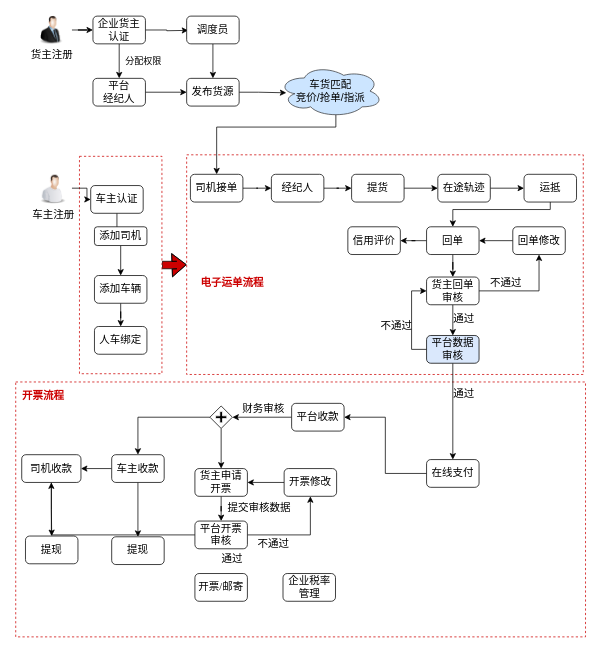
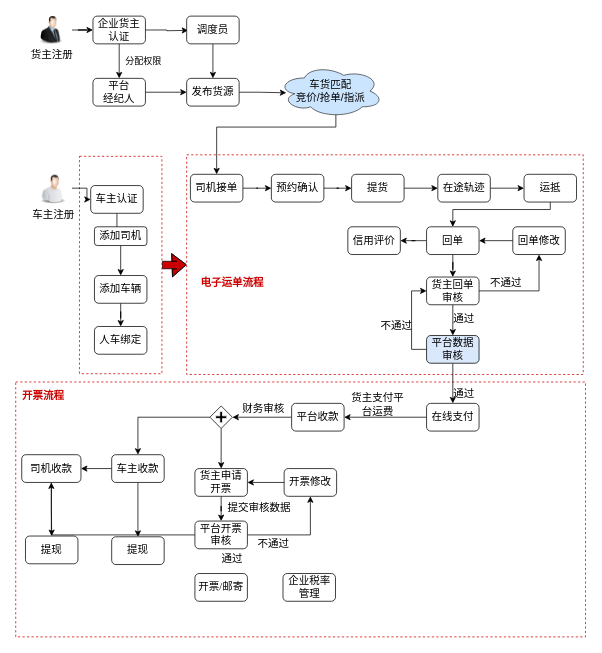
(297, 189) -> (297, 189)
none -> (378, 405)
(453, 474) -> (453, 417)
